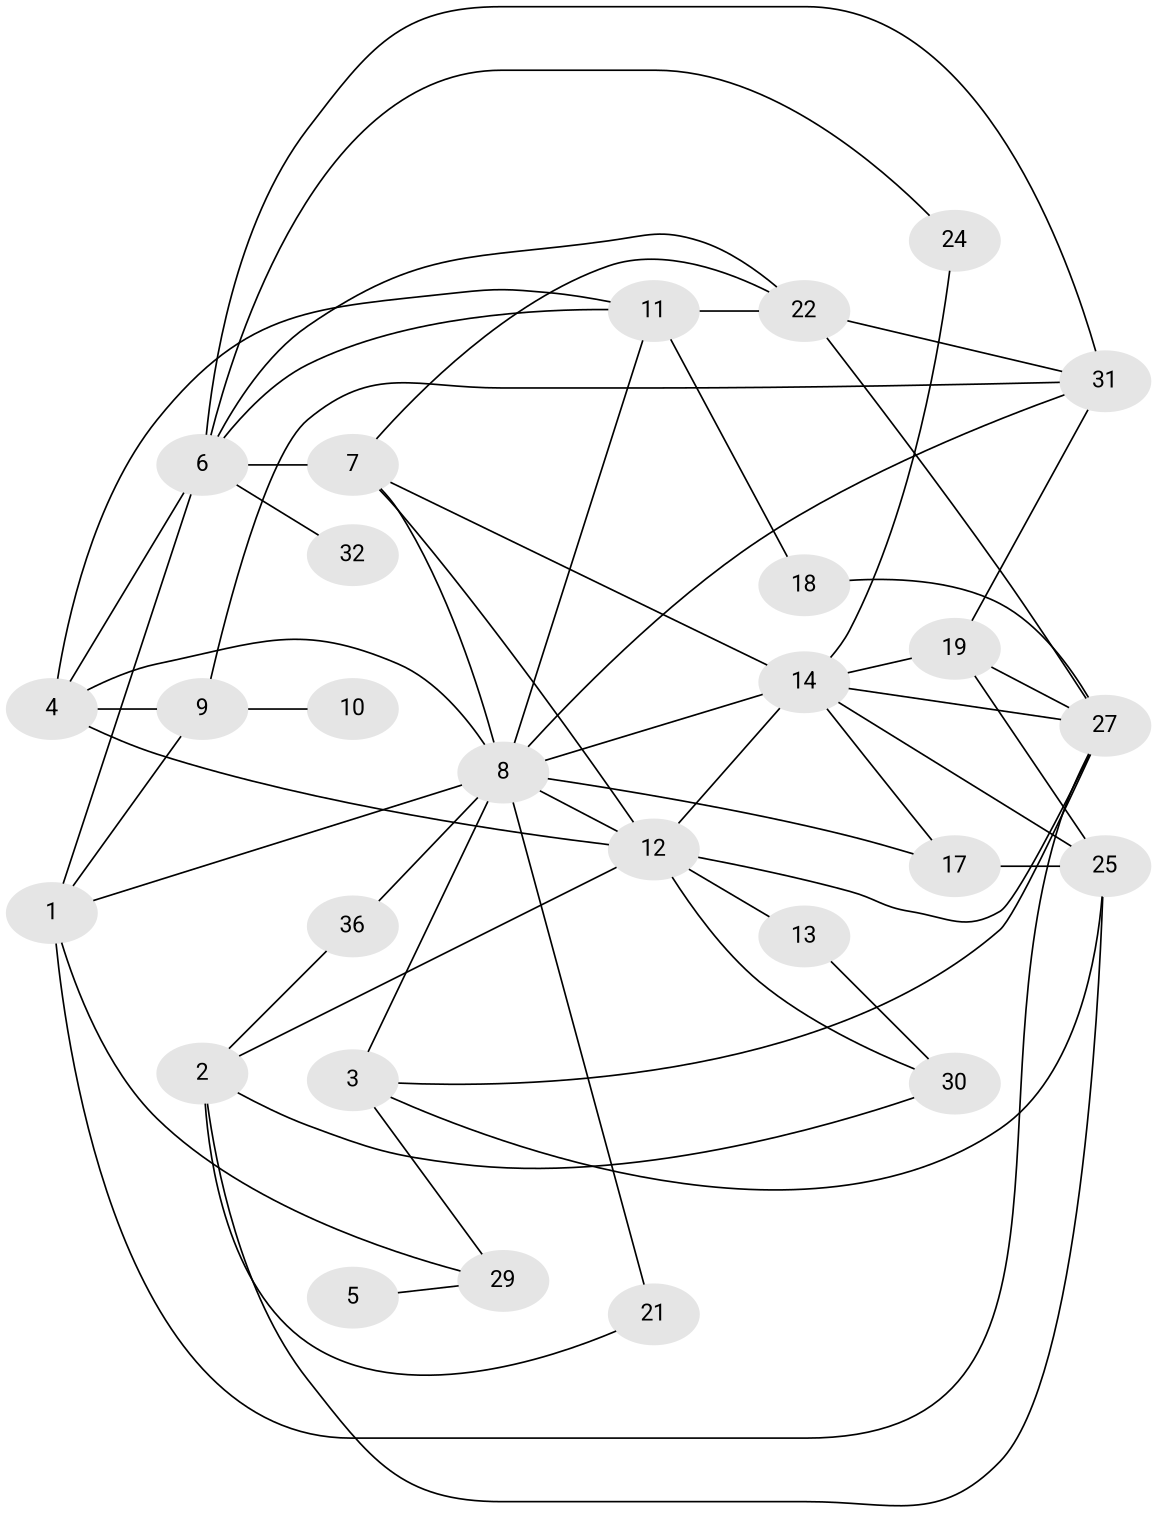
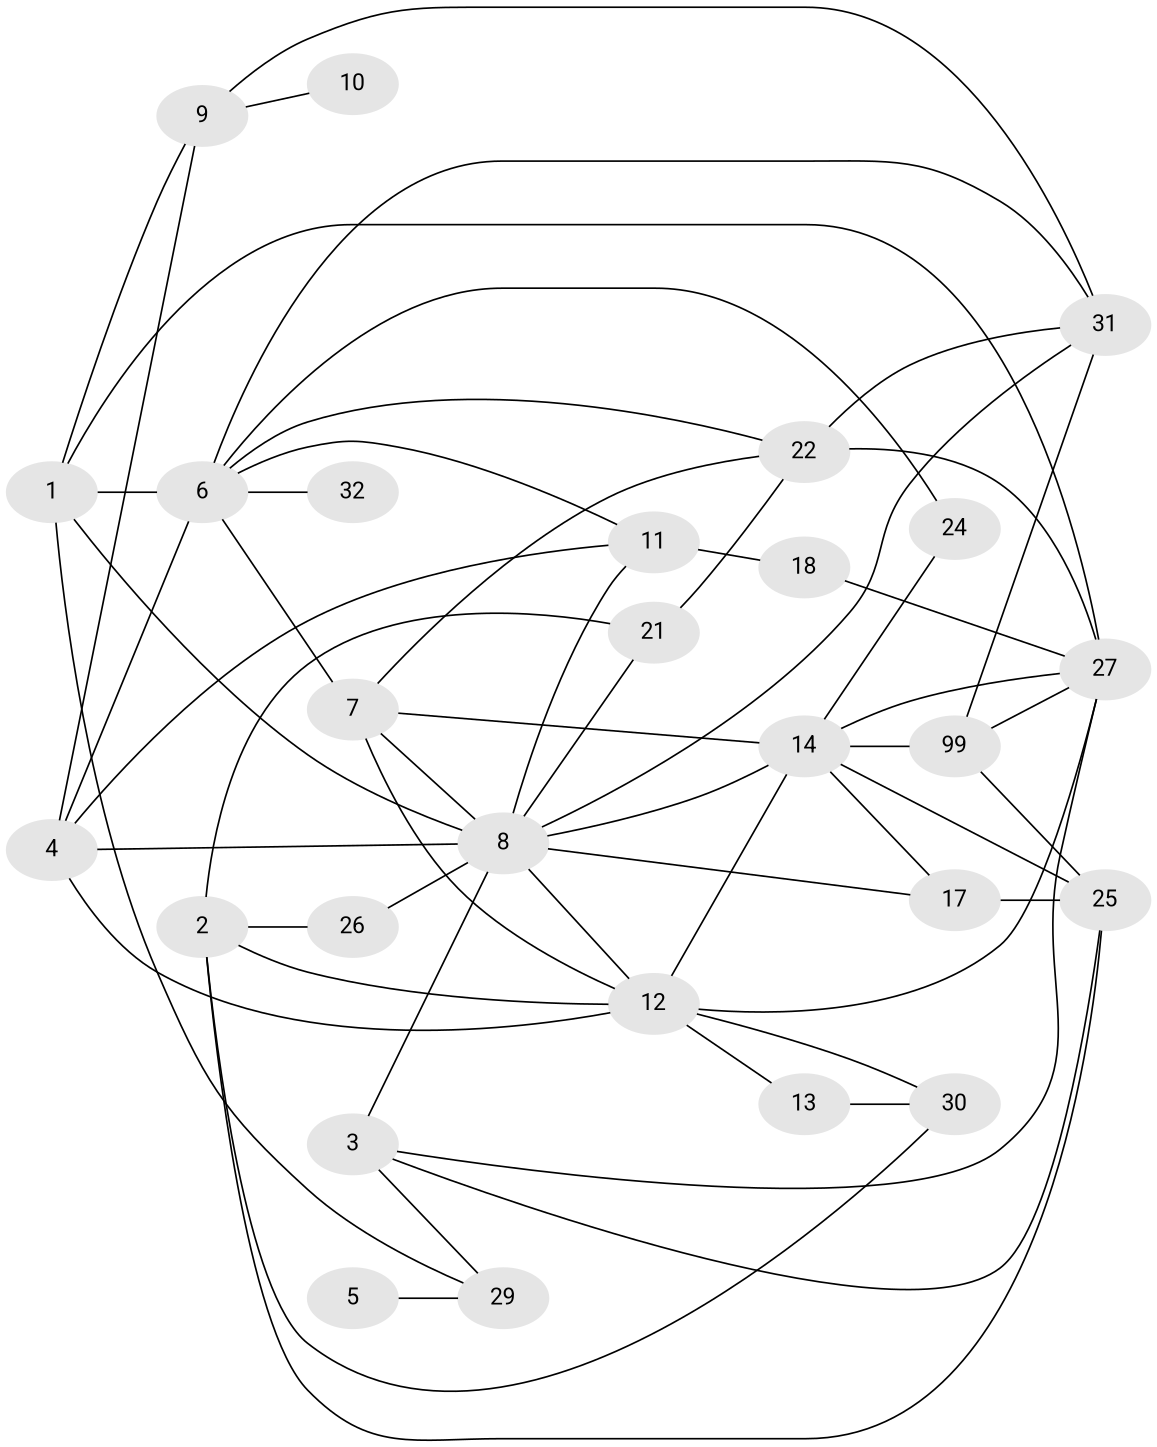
(729, 311) -> (734, 545)
(955, 649) -> (955, 746)
(353, 926) -> (353, 927)
